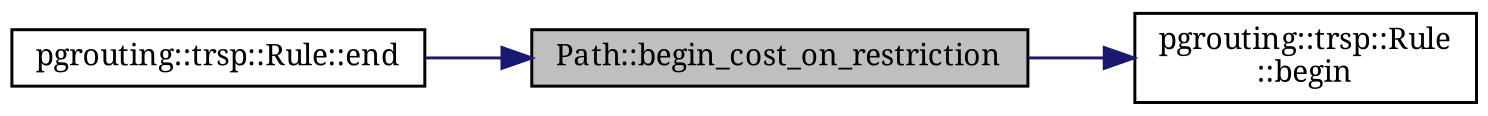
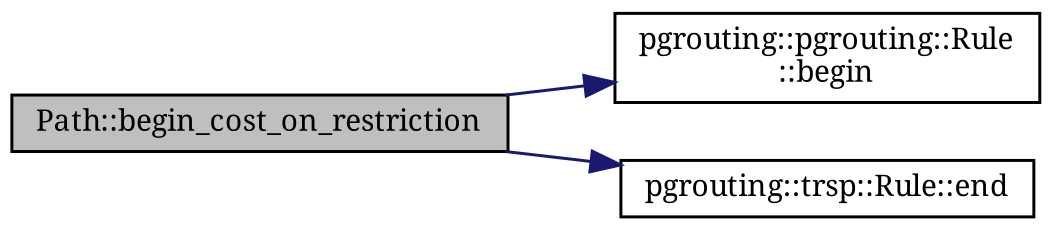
(463, 58) -> (548, 157)
(1306, 58) -> (827, 58)
